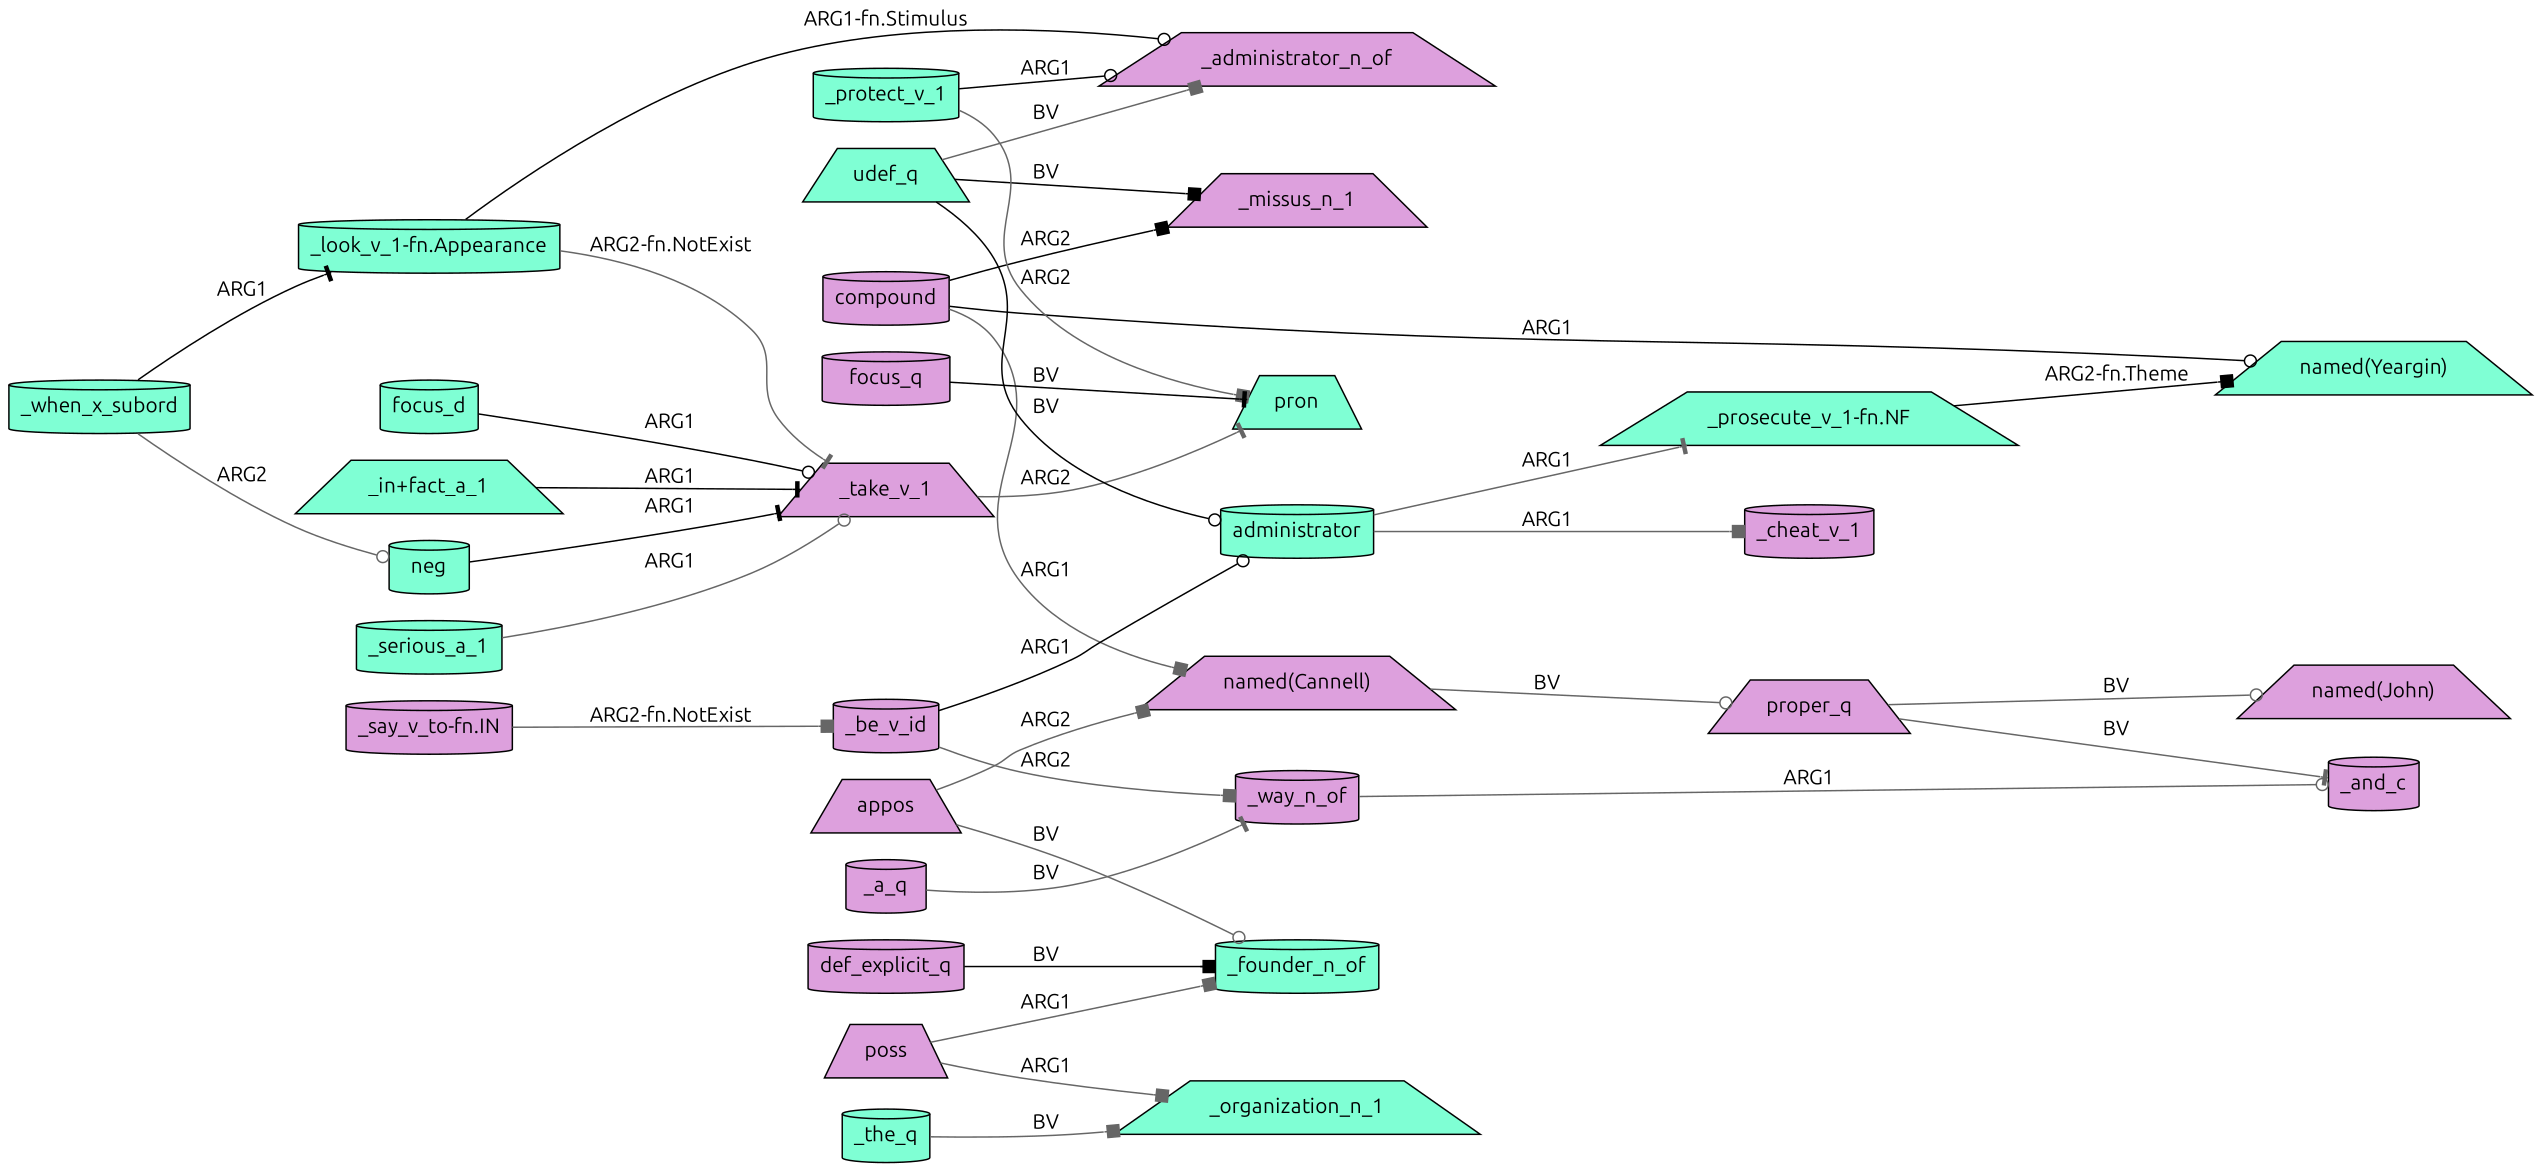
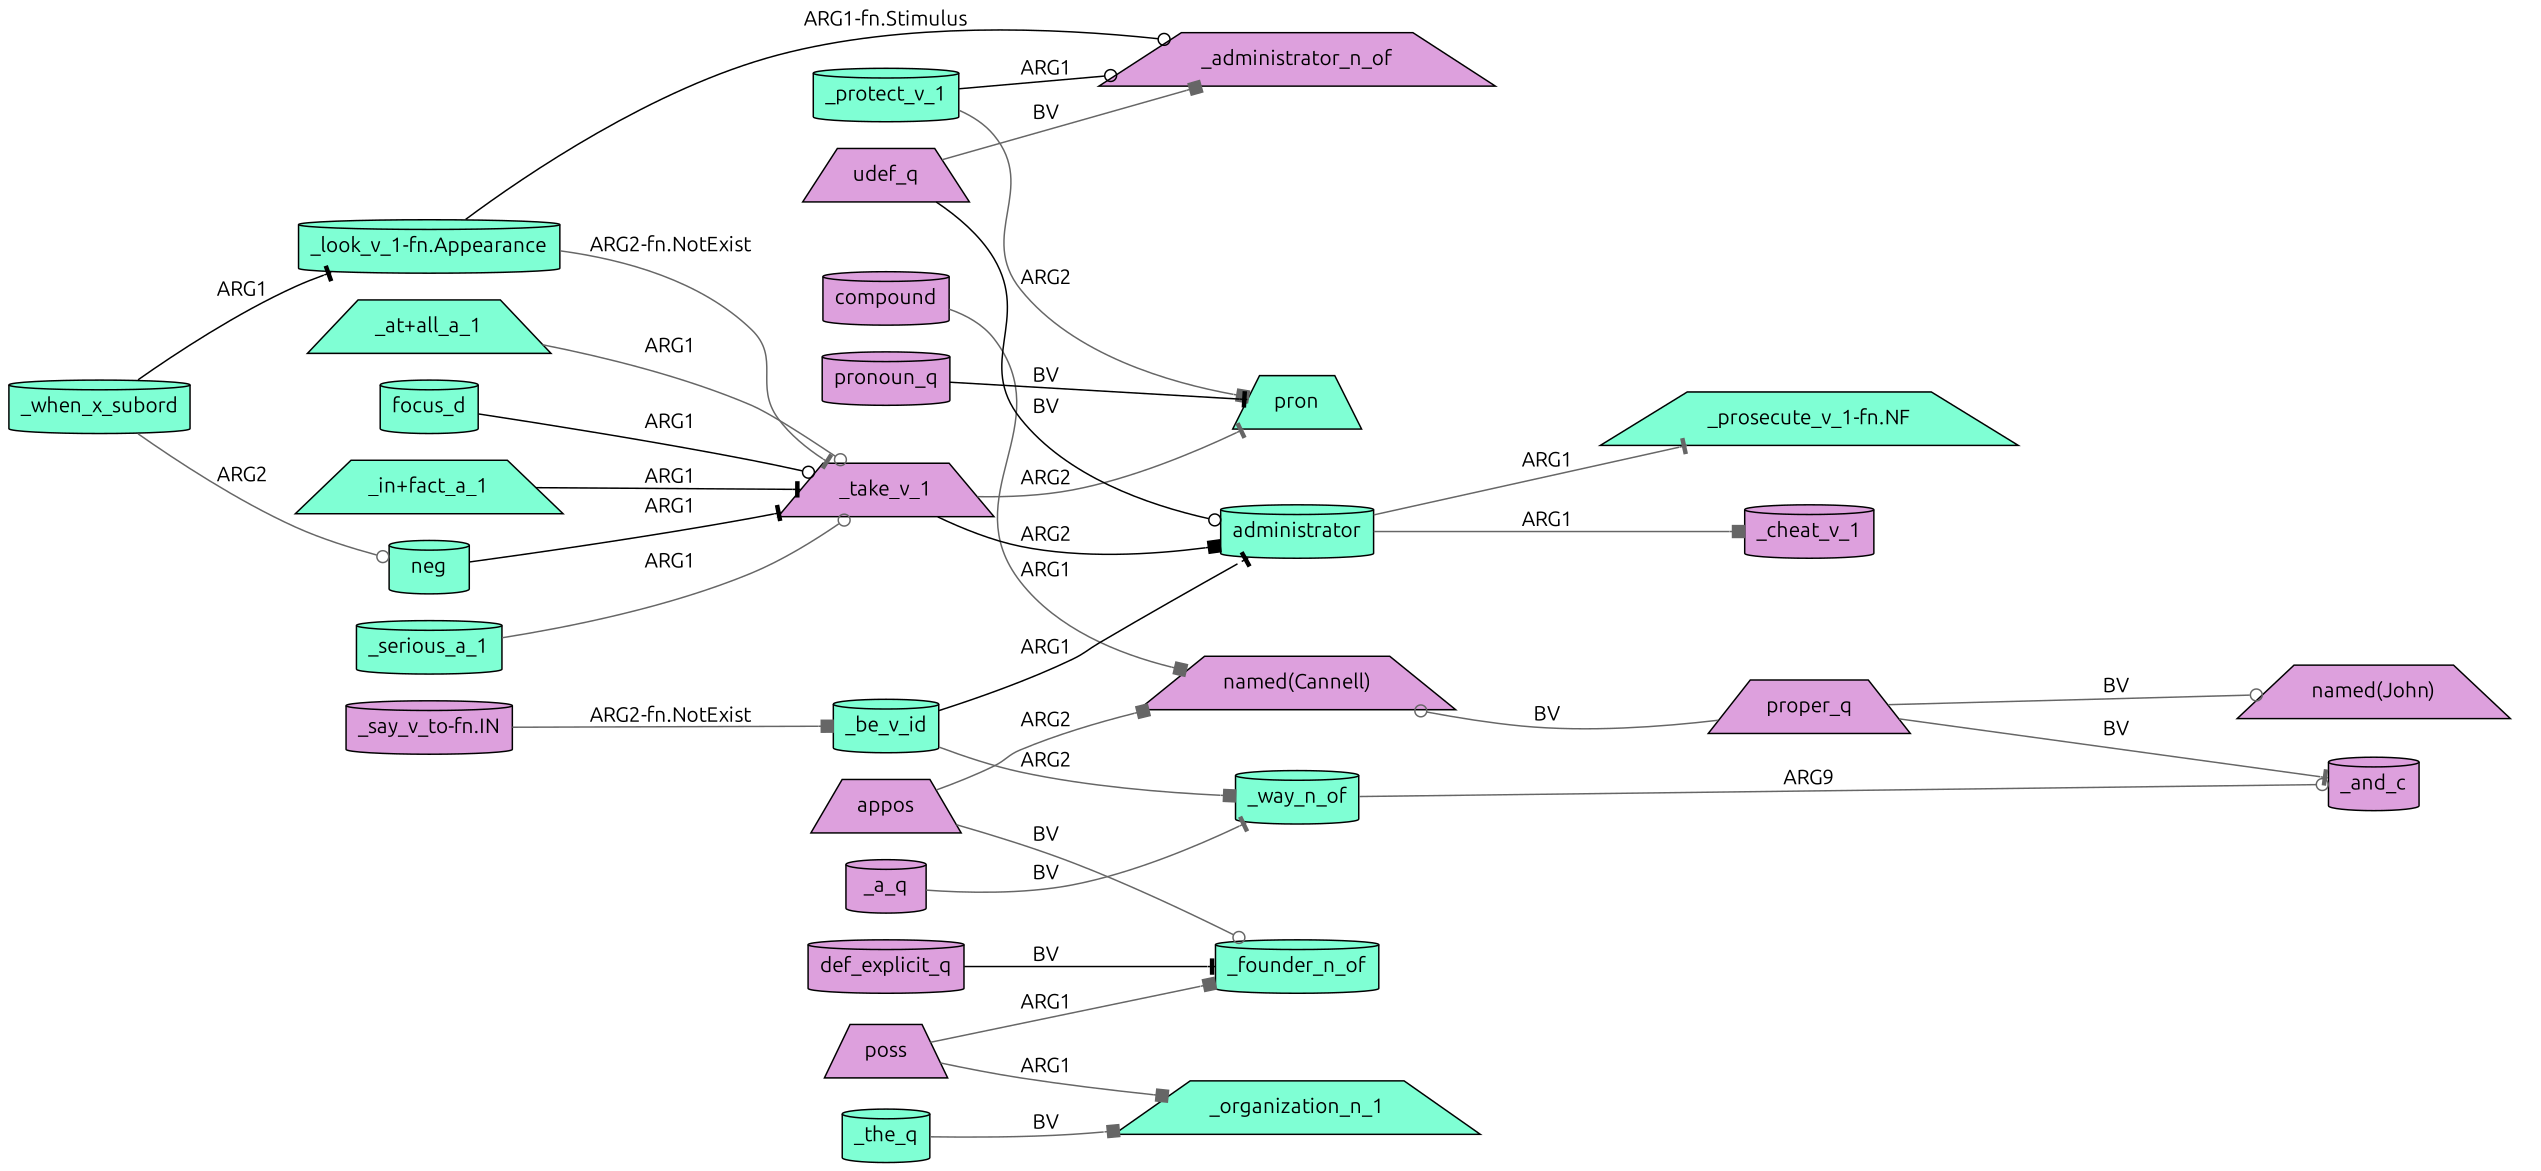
(886, 175) -> (886, 175)
(1297, 200) -> none
none -> (429, 327)
(2374, 368) -> none
(886, 379) -> (886, 379)
none -> (1069, 553)
(1086, 652) -> (1086, 652)
(1575, 696) -> (1572, 729)
(886, 726) -> (886, 726)
(1809, 779) -> (1809, 779)
(1297, 797) -> (1297, 797)
(1086, 967) -> (1086, 967)
